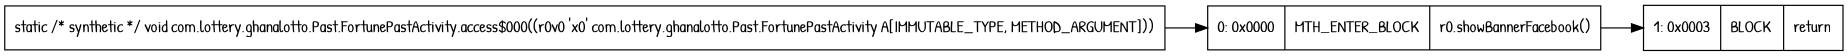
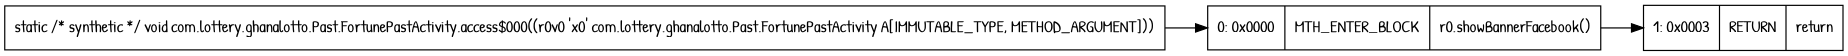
(1751, 27) -> (1753, 27)
